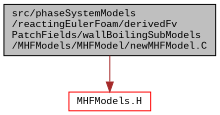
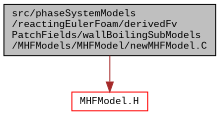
(110, 101) -> (110, 101)
